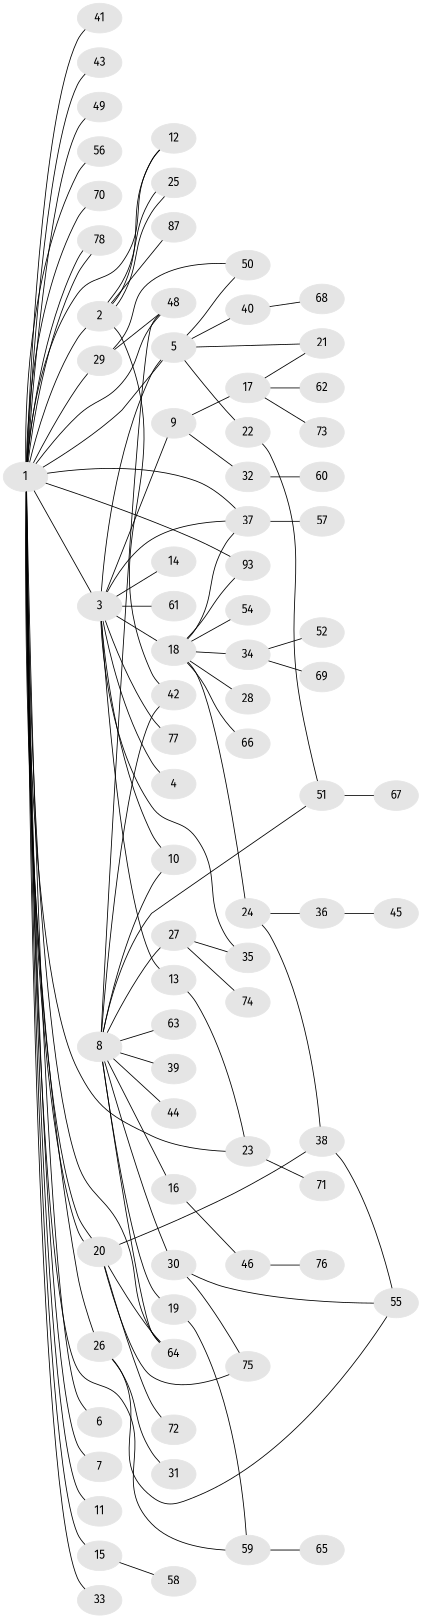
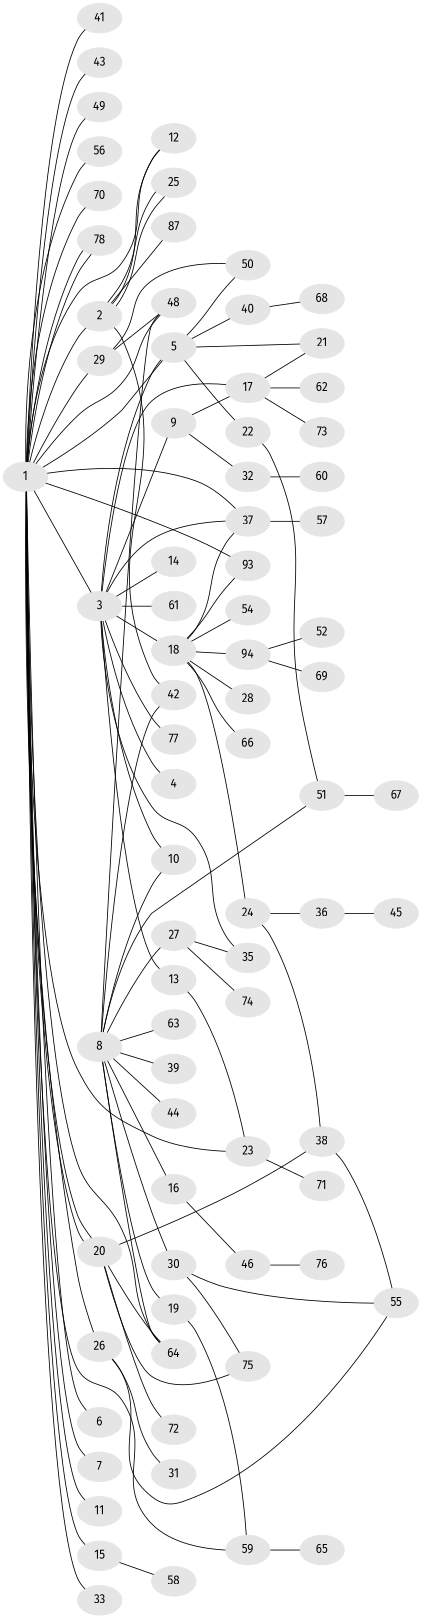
none -> (149, 405)
(248, 655) -> (248, 655)
